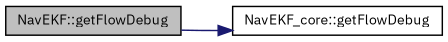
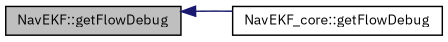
(200, 30) -> (214, 11)
